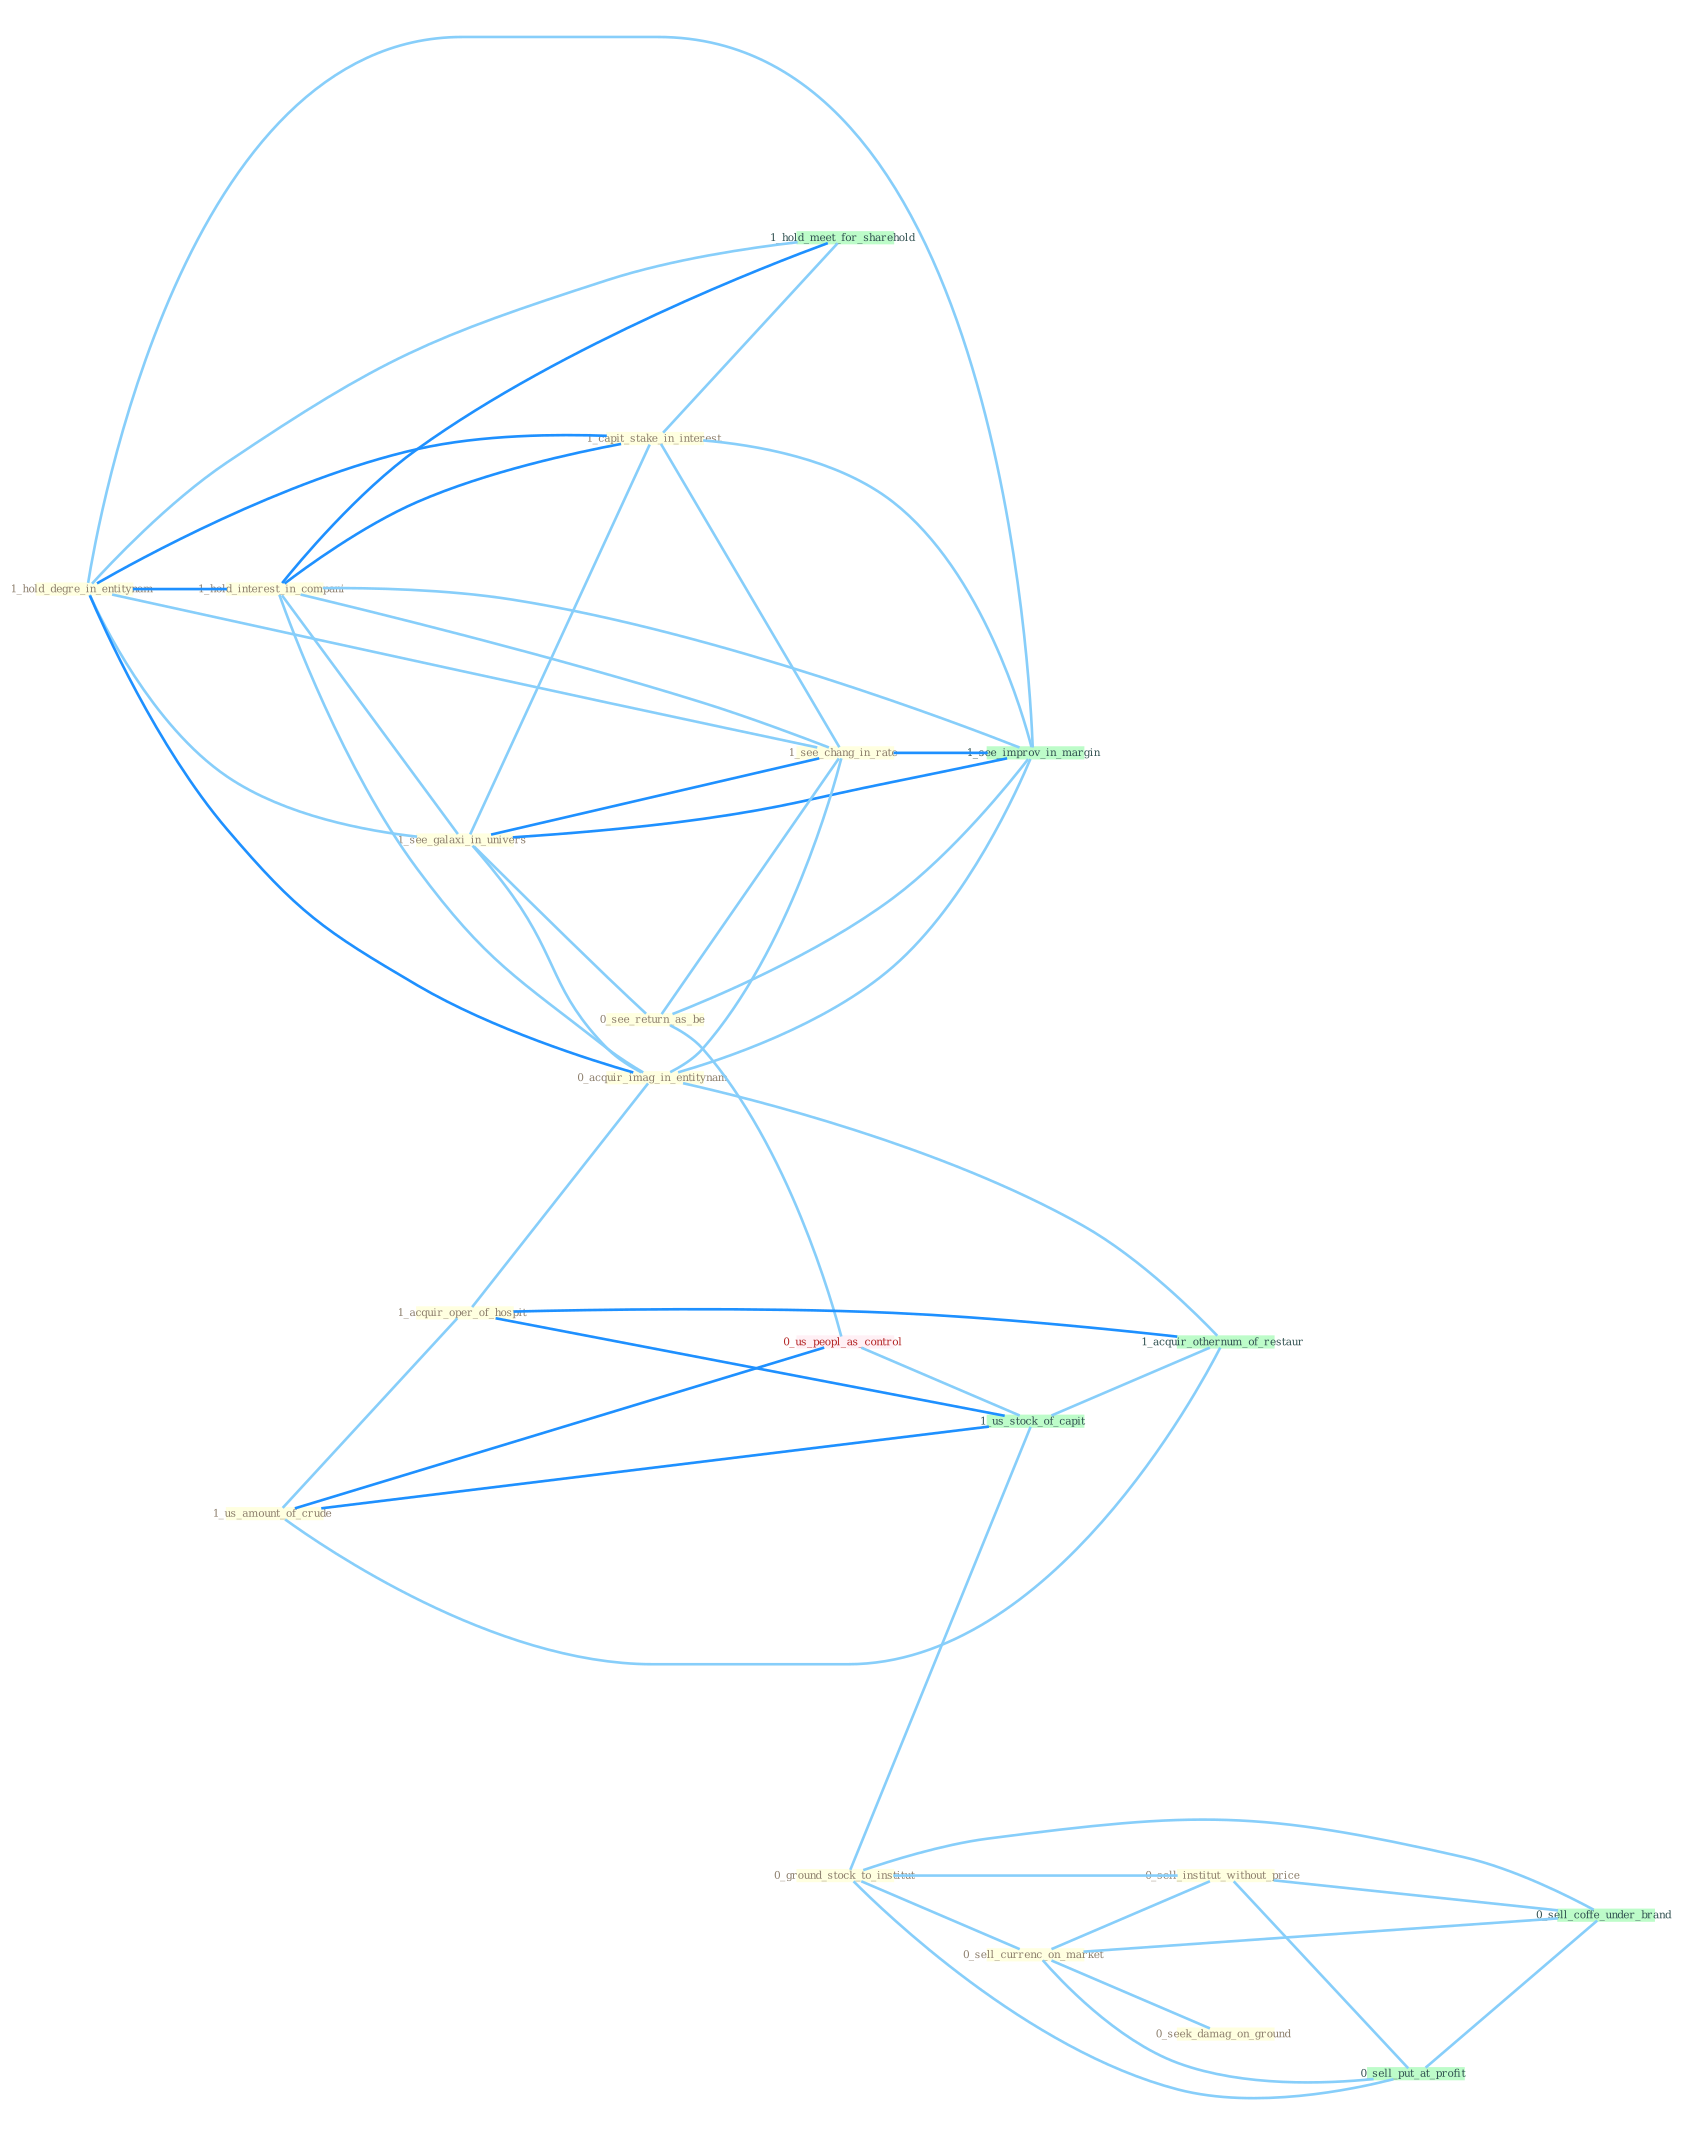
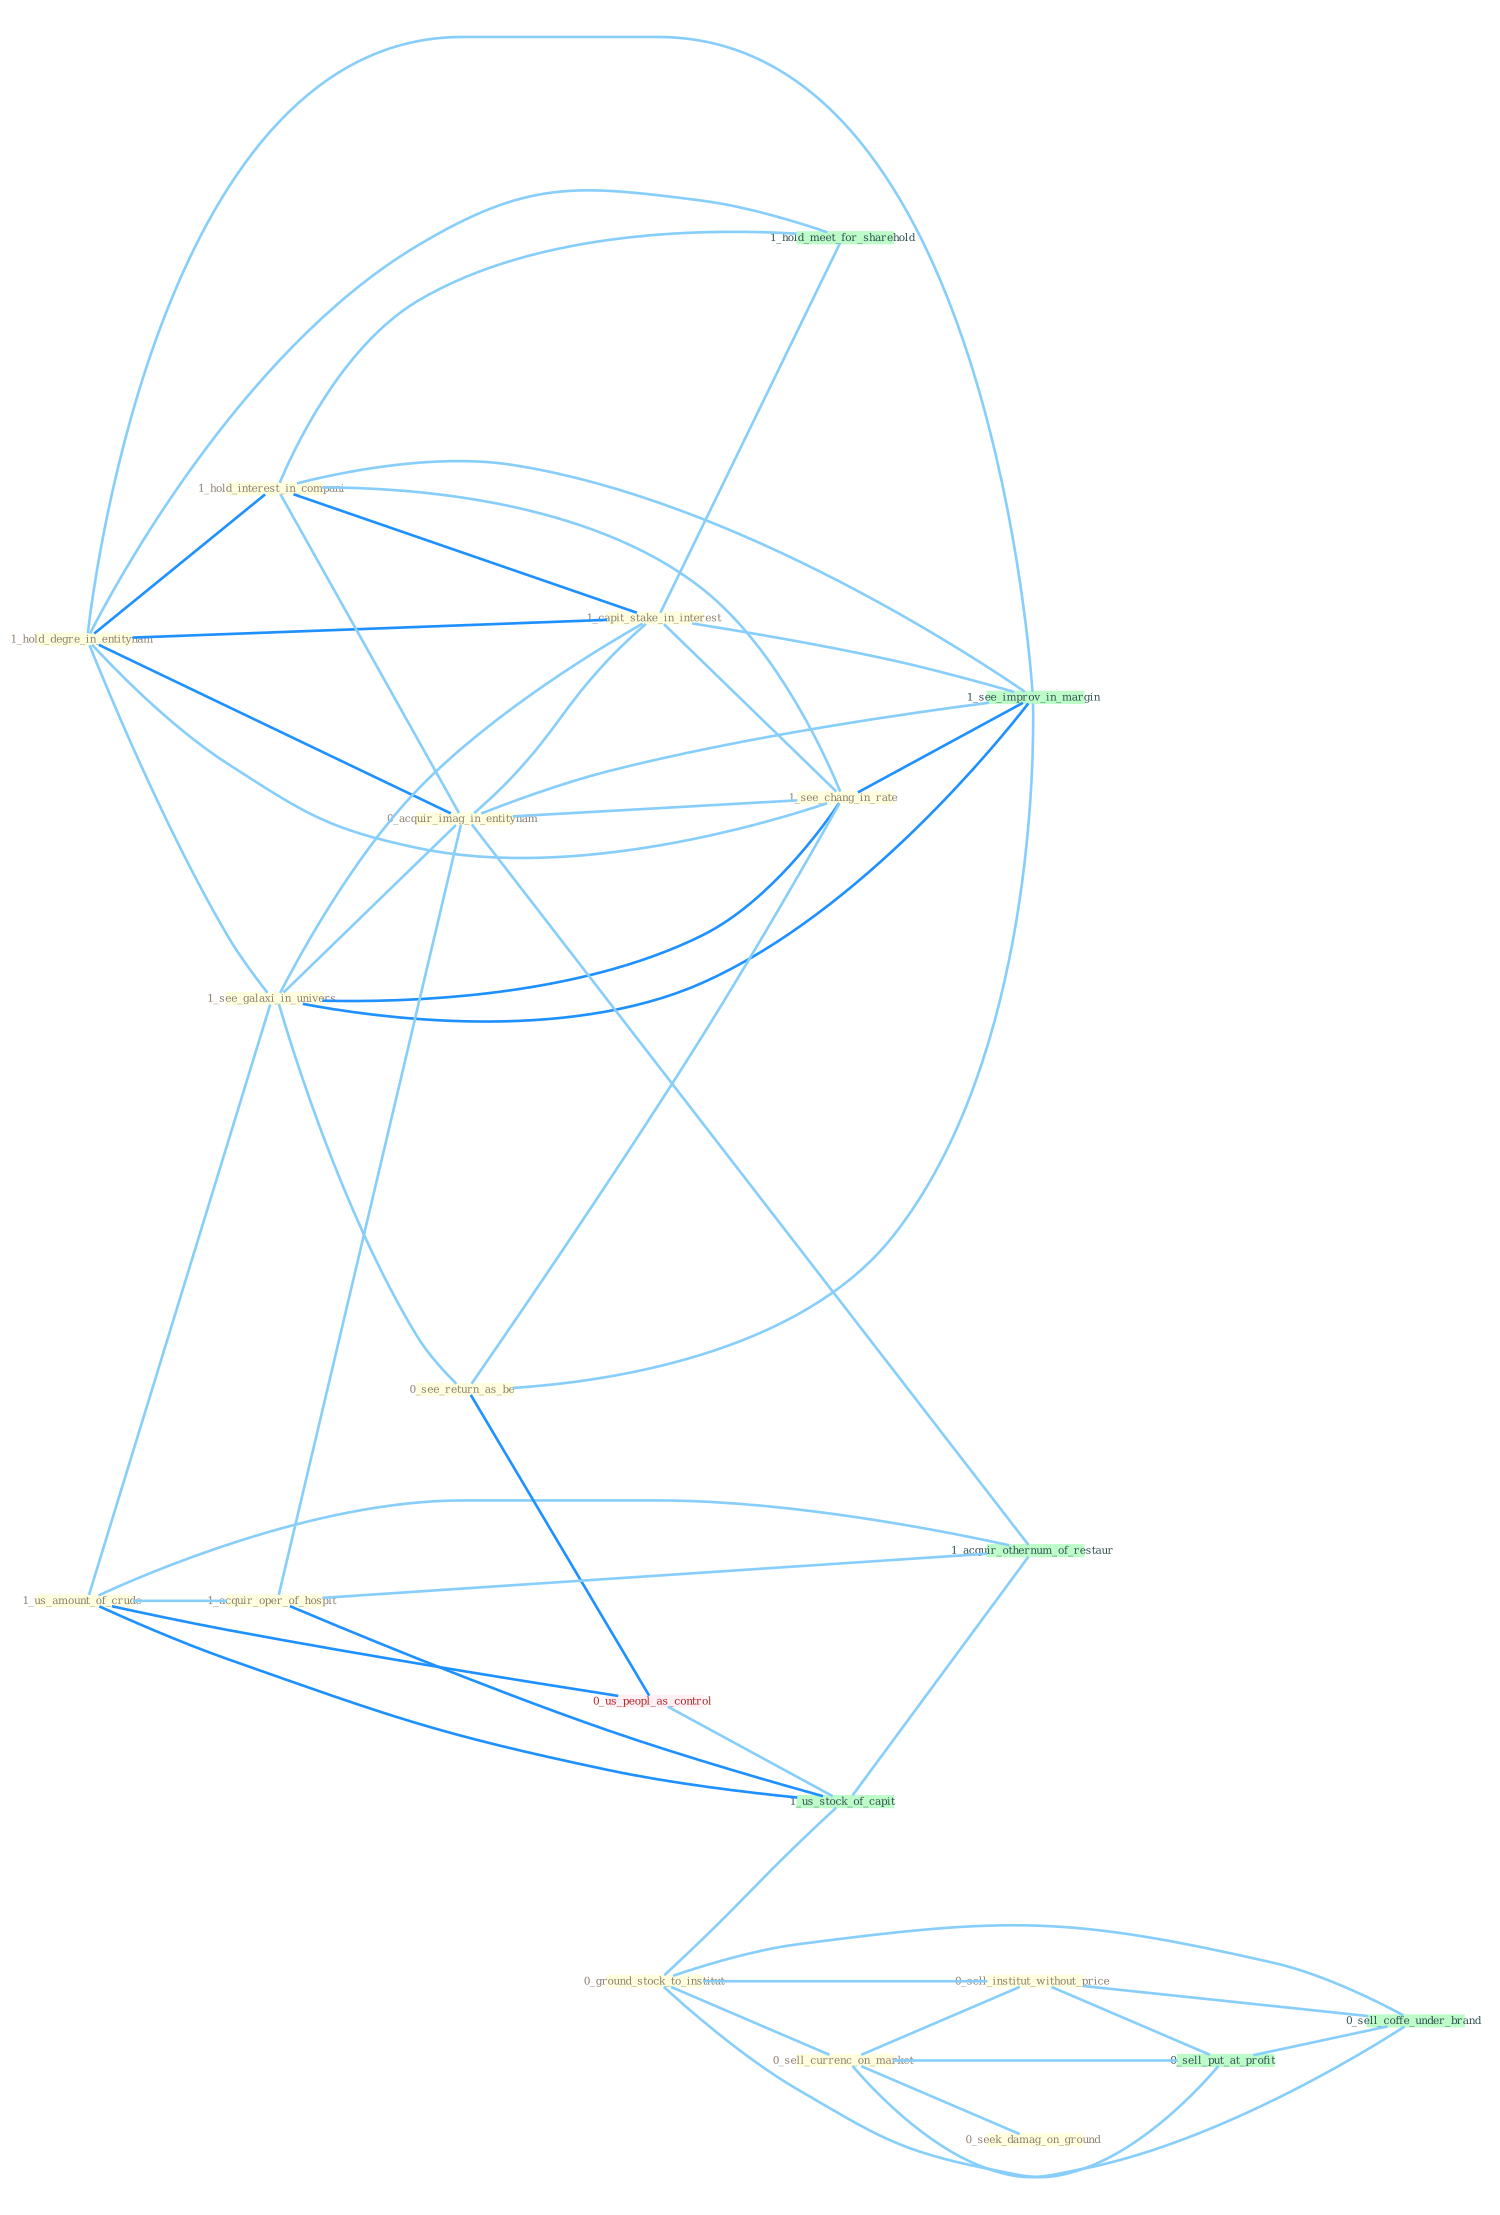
(532, 378) -> (490, 269)
(370, 715) -> (180, 1300)
none -> (560, 719)
(778, 1167) -> (560, 1545)
(863, 1312) -> (655, 1576)
